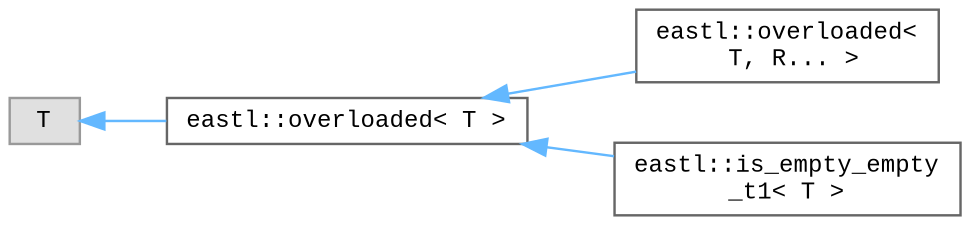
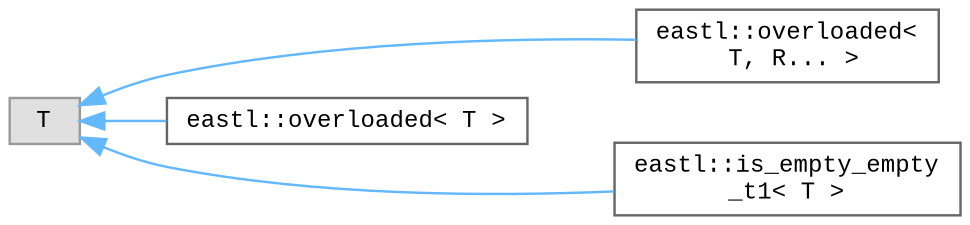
(572, 83) -> (367, 48)
(580, 152) -> (356, 190)
